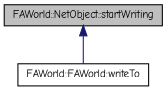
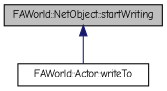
(83, 75) -> (83, 75)
